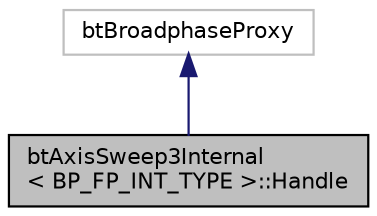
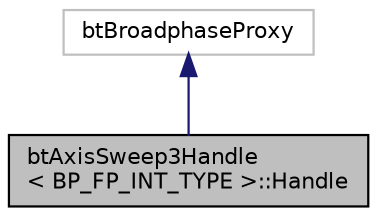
(189, 171) -> (189, 171)
